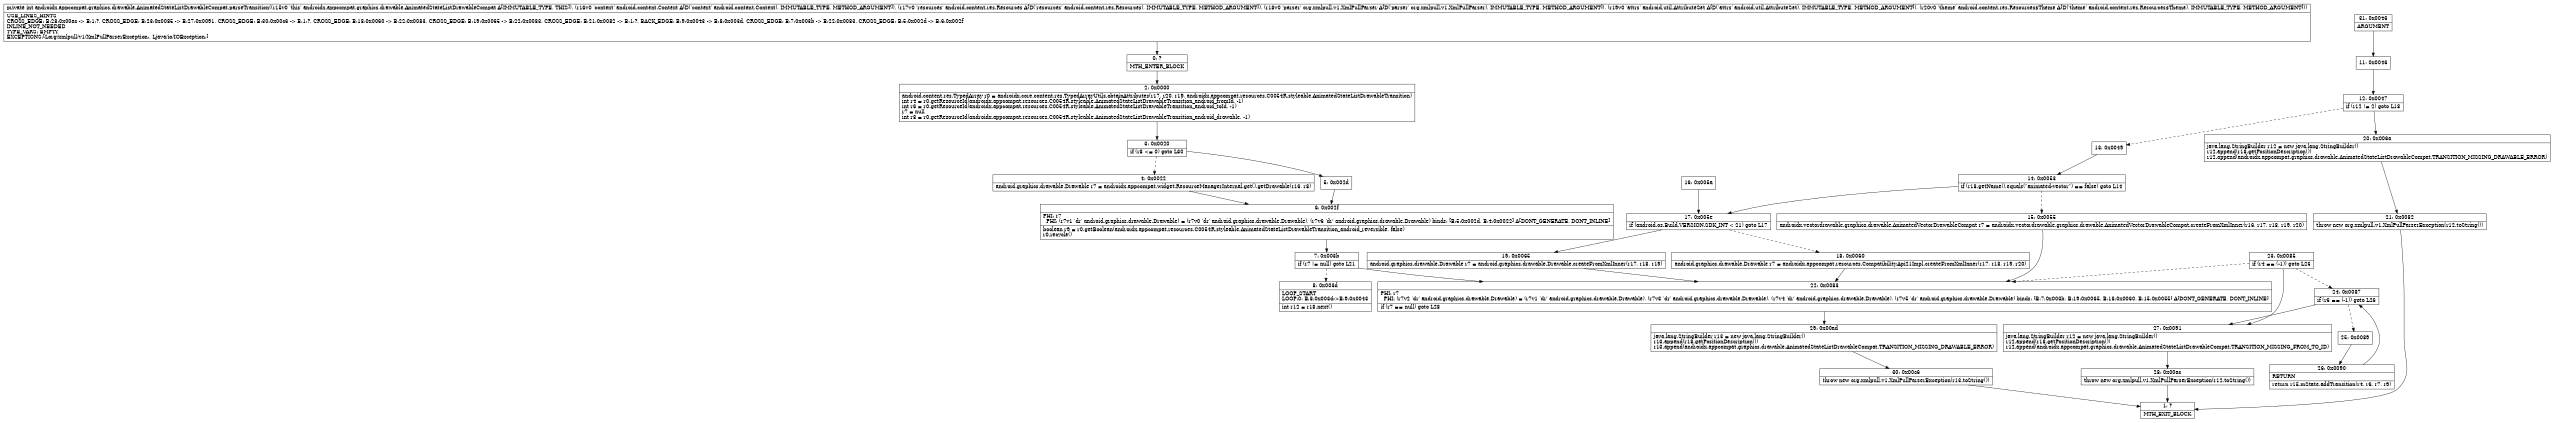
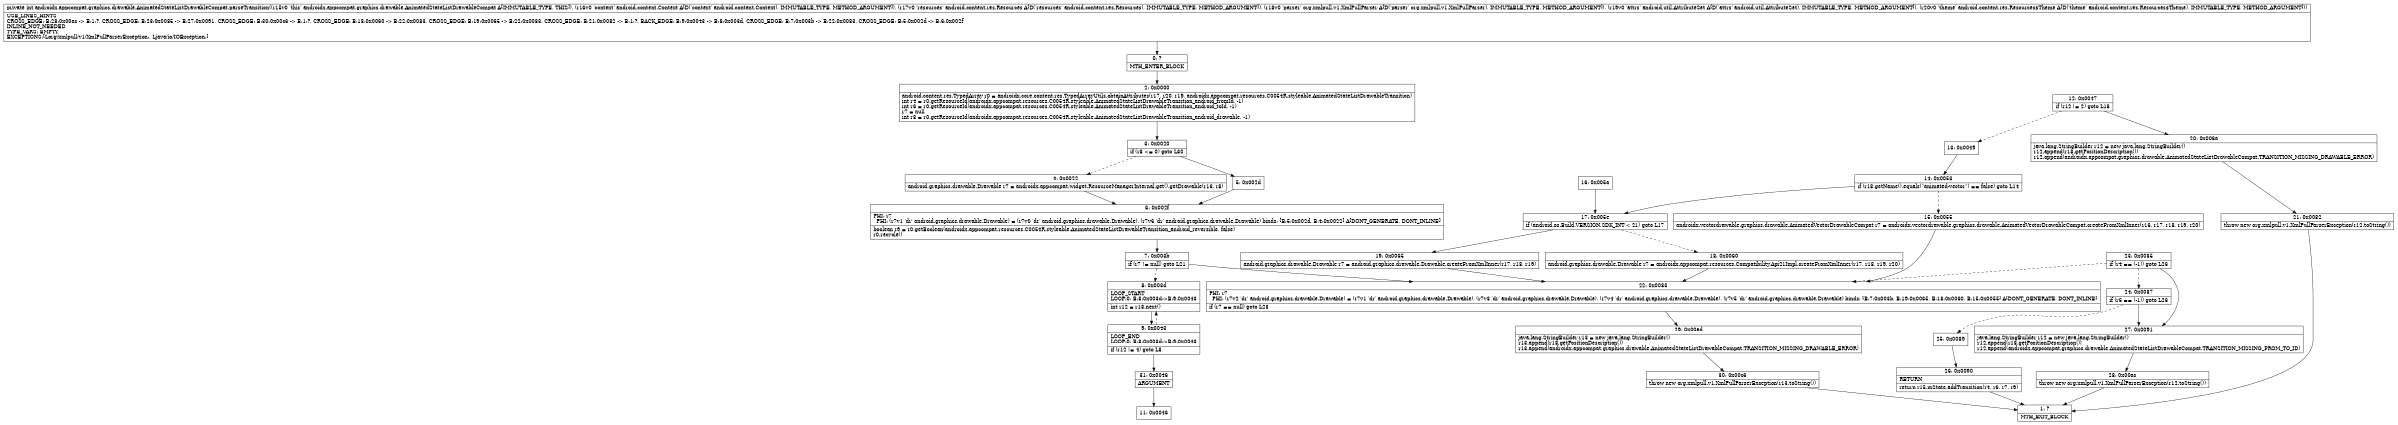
(2373, 80) -> none
(2380, 336) -> (2005, 398)
none -> (1154, 339)
